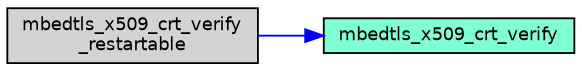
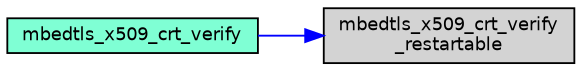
(282, 36) -> (282, 36)
